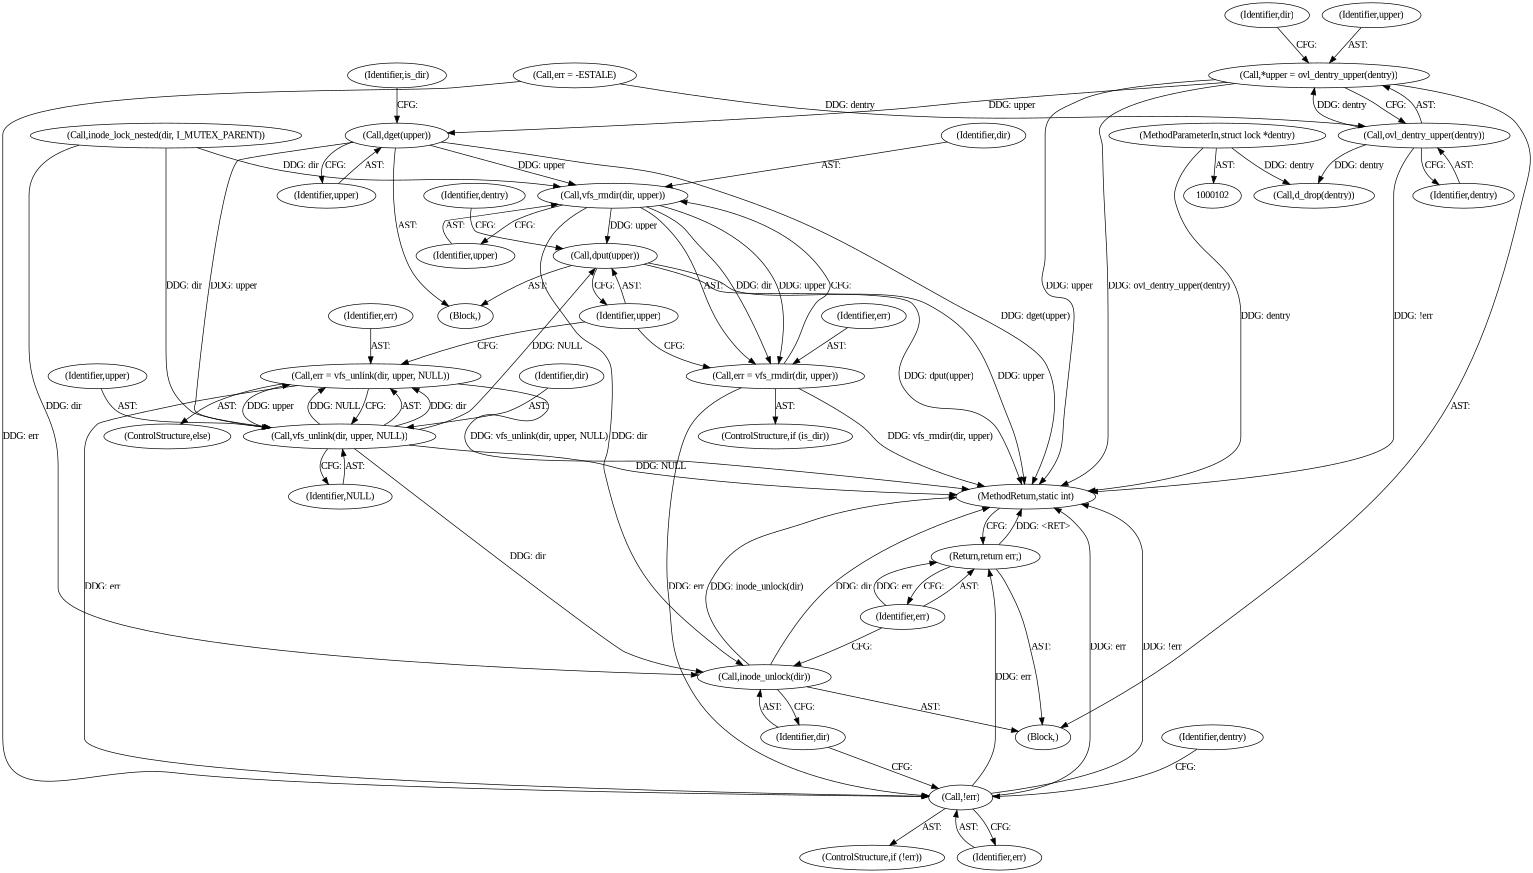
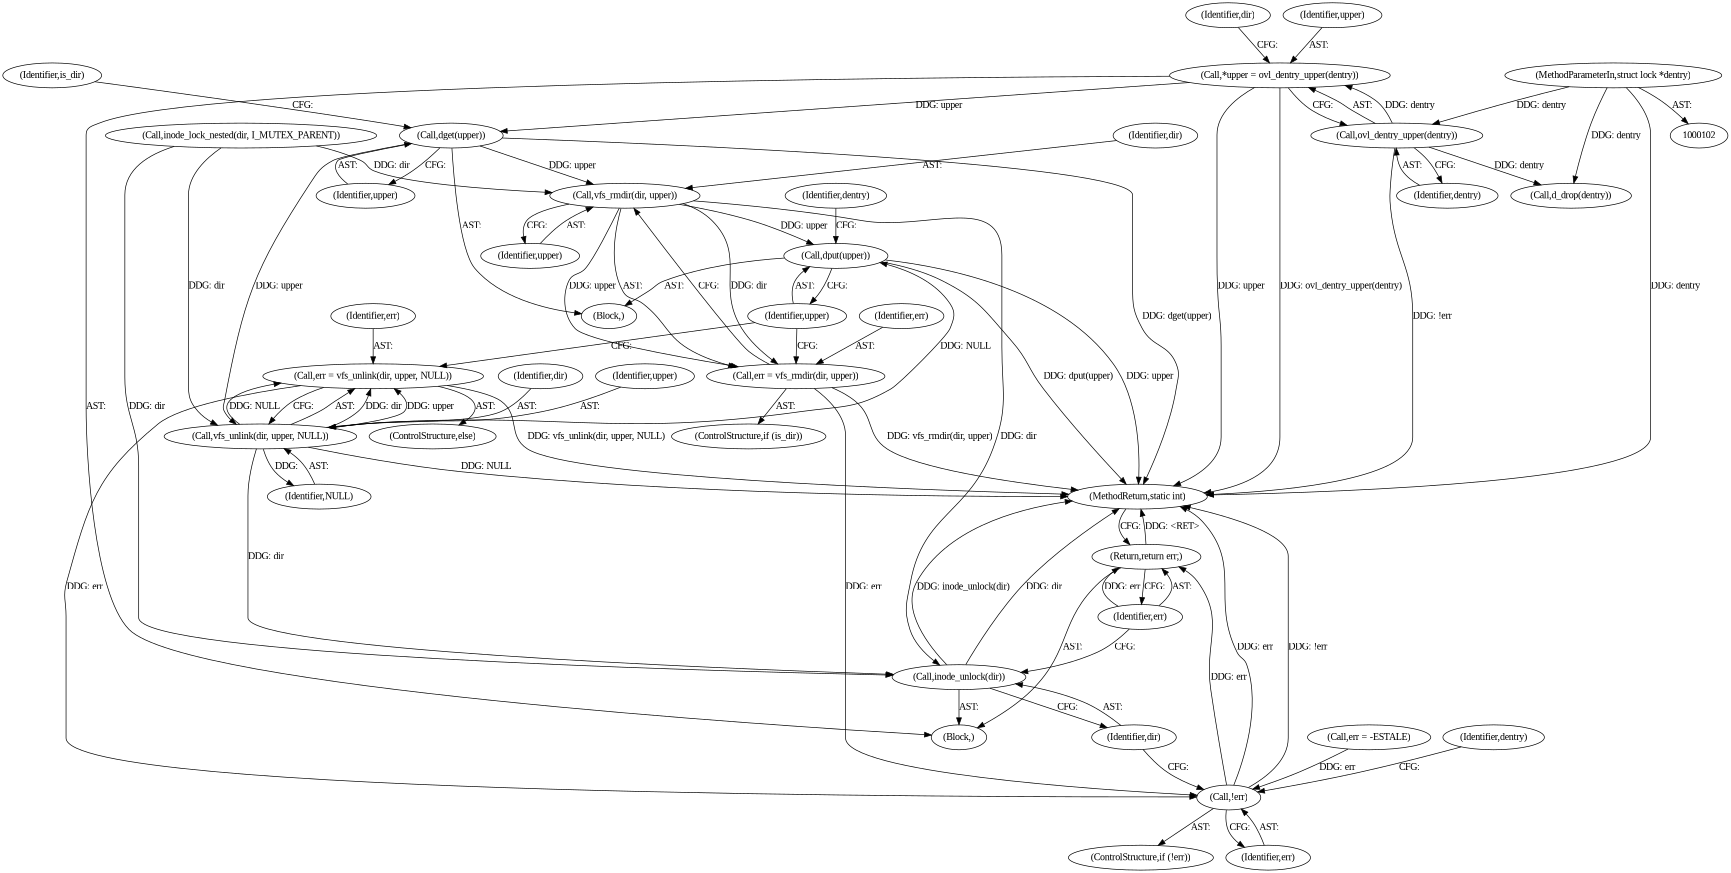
(988, 118) -> (1504, 104)
(333, 467) -> (288, 467)
